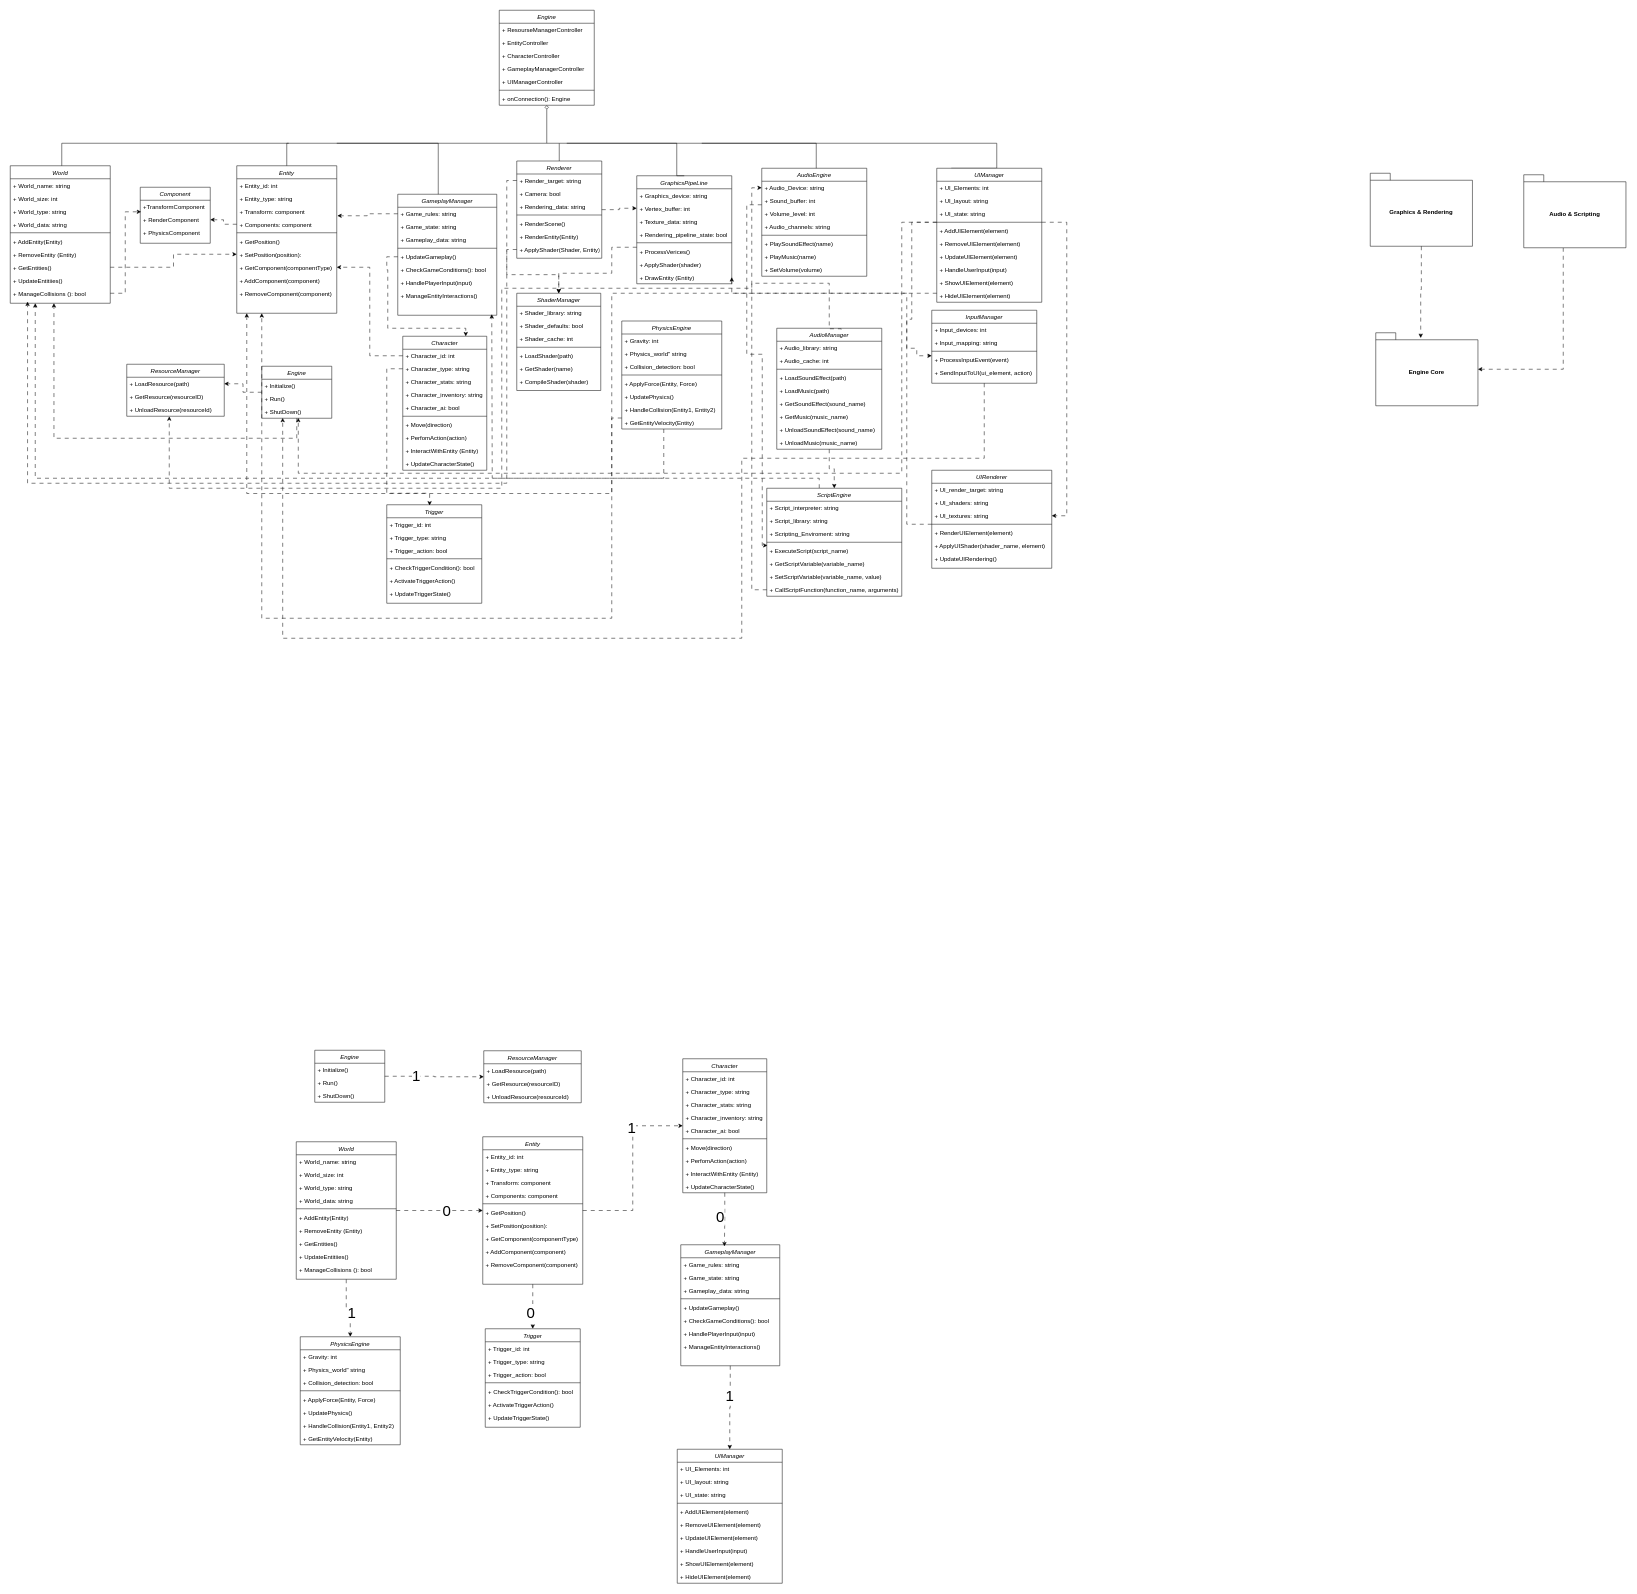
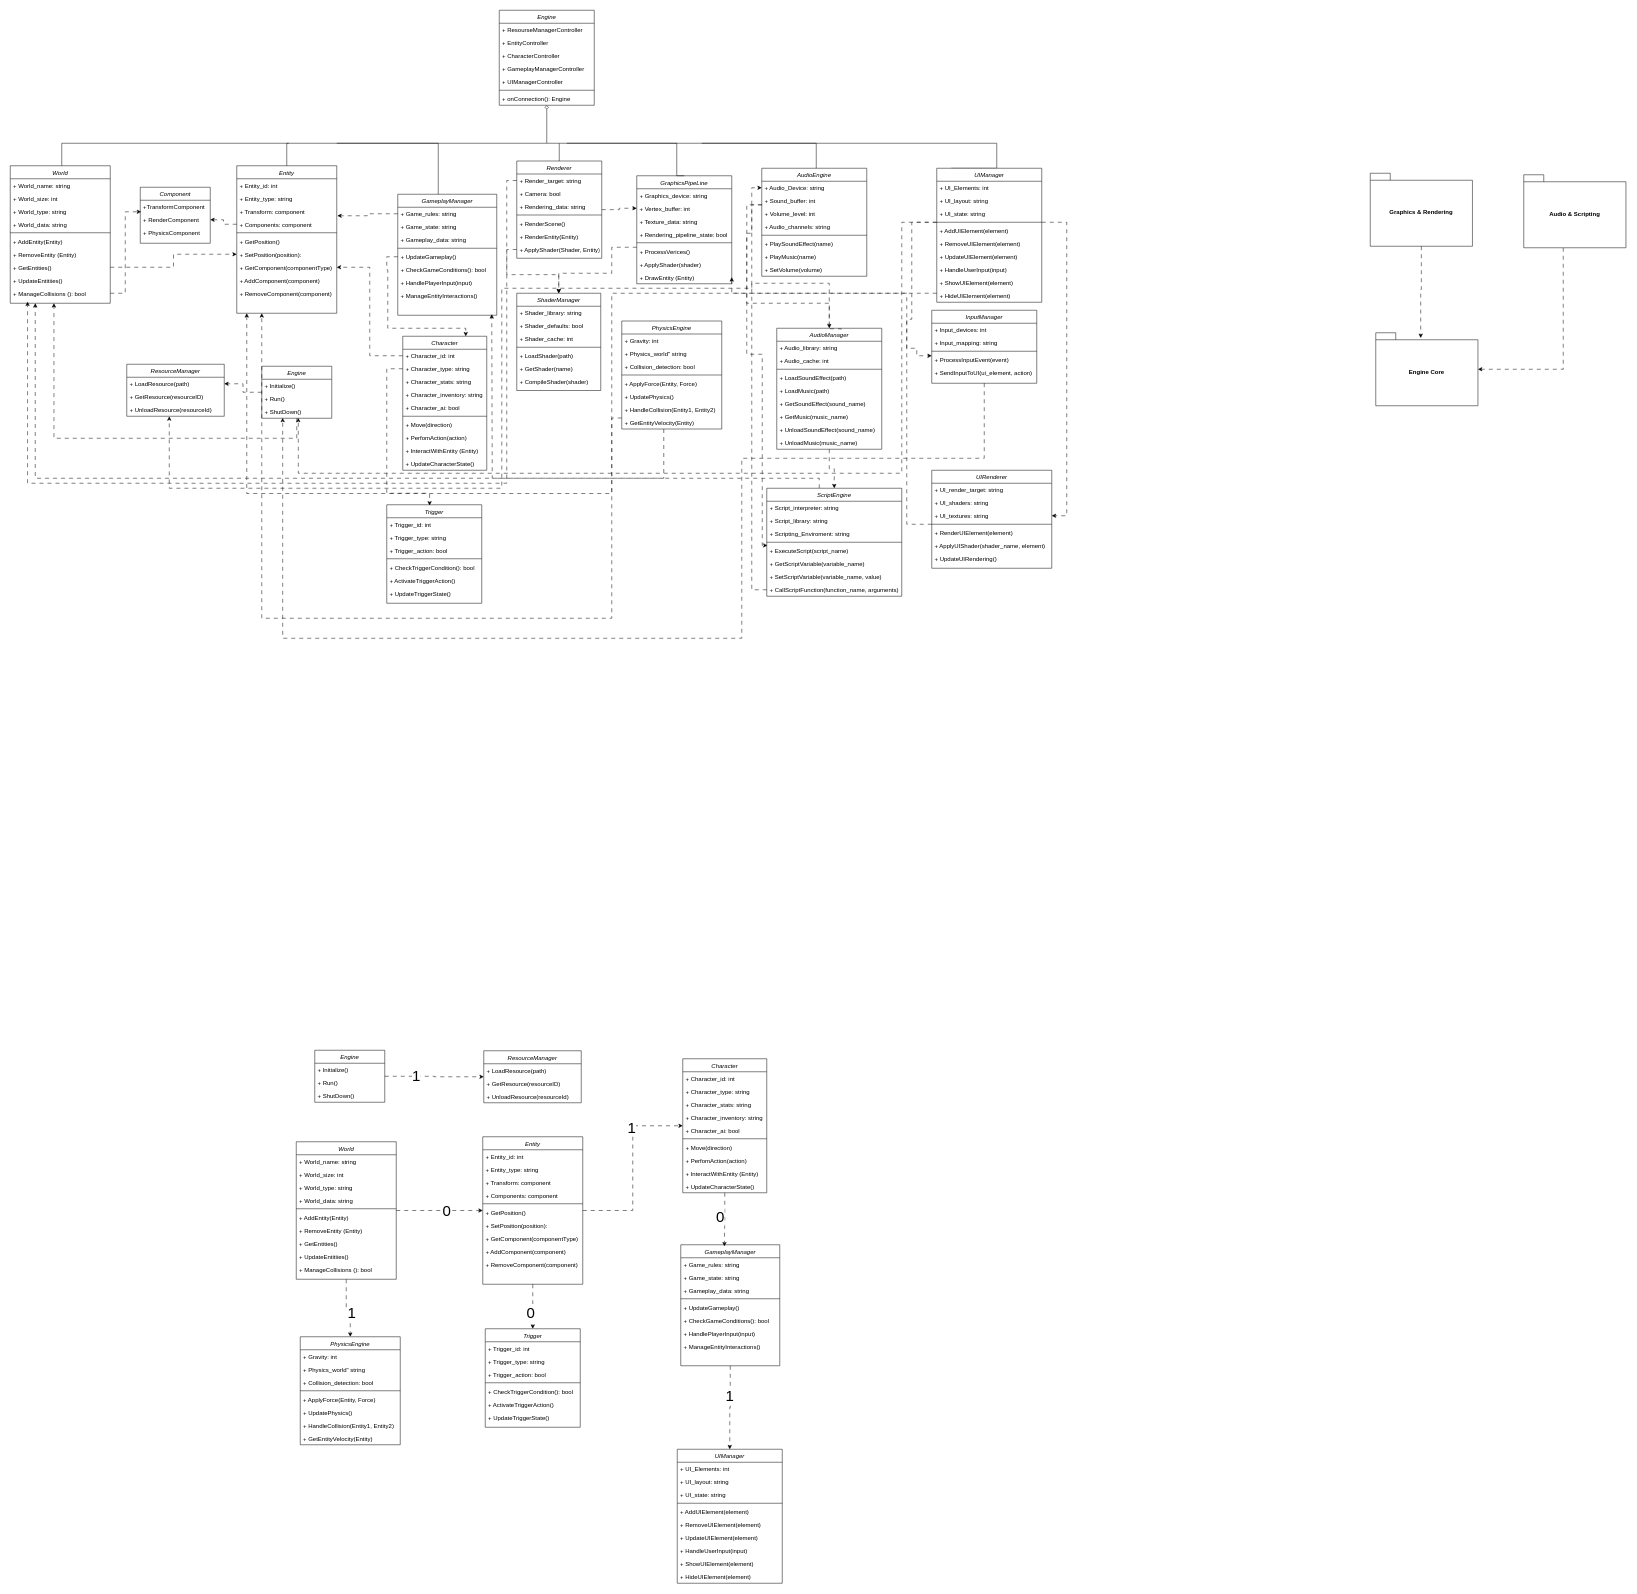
none -> (787, 303)
